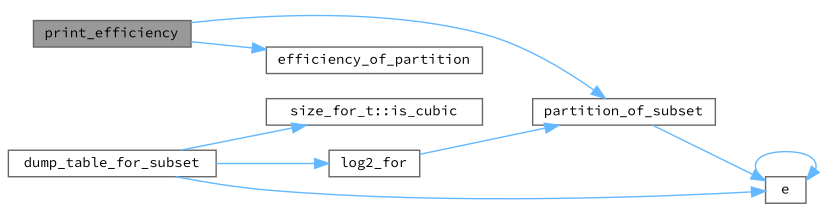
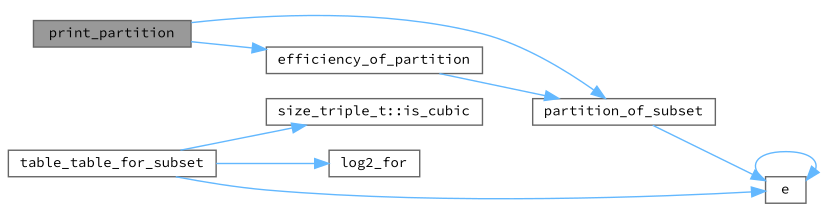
(112, 34) -> (112, 34)
(374, 112) -> (374, 112)
(483, 141) -> (492, 85)
(112, 163) -> (112, 163)
